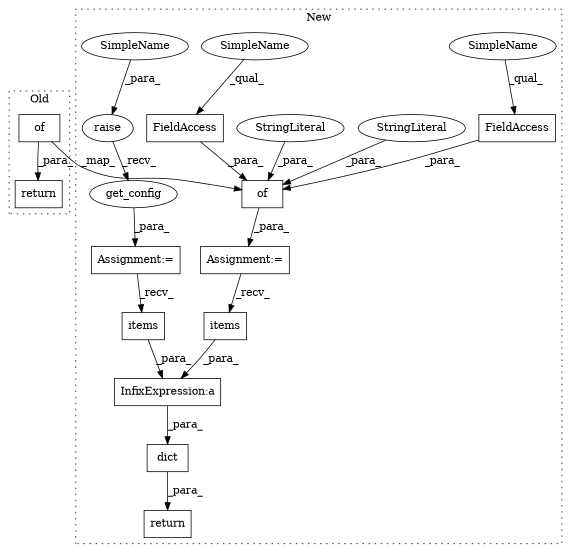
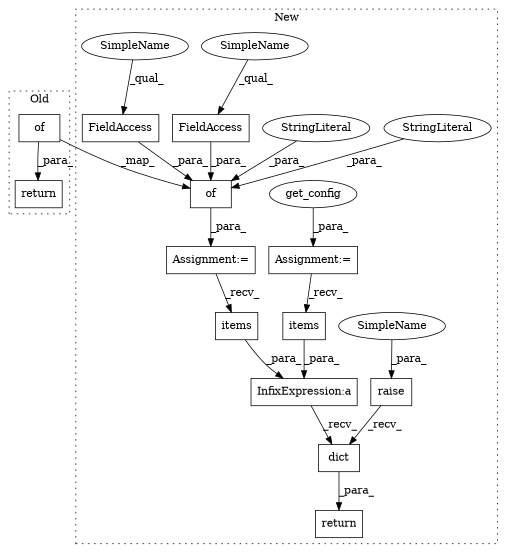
(108, 128) -> (391, 392)
(119, 157) -> (368, 422)
(185, 425) -> (340, 425)
